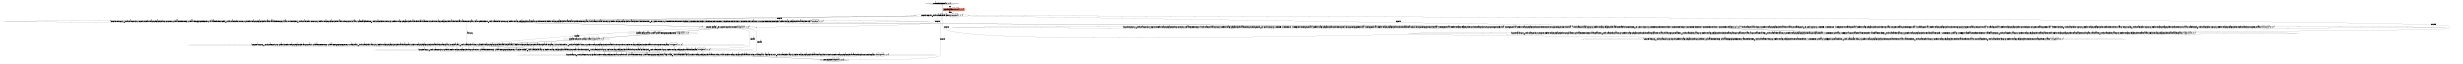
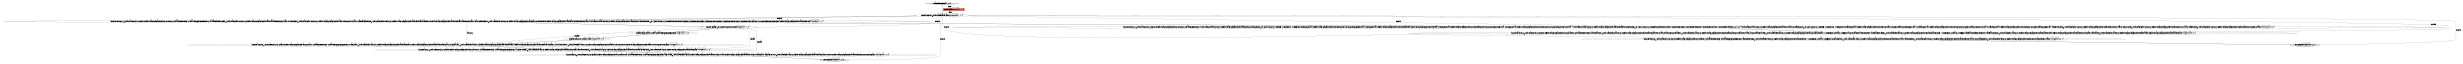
(950, 7) -> (950, 7)
none -> (2305, 45)
